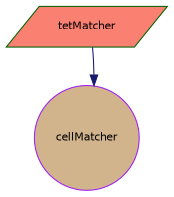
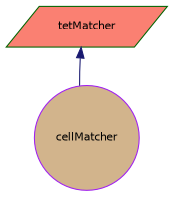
(94, 61) -> (80, 72)
